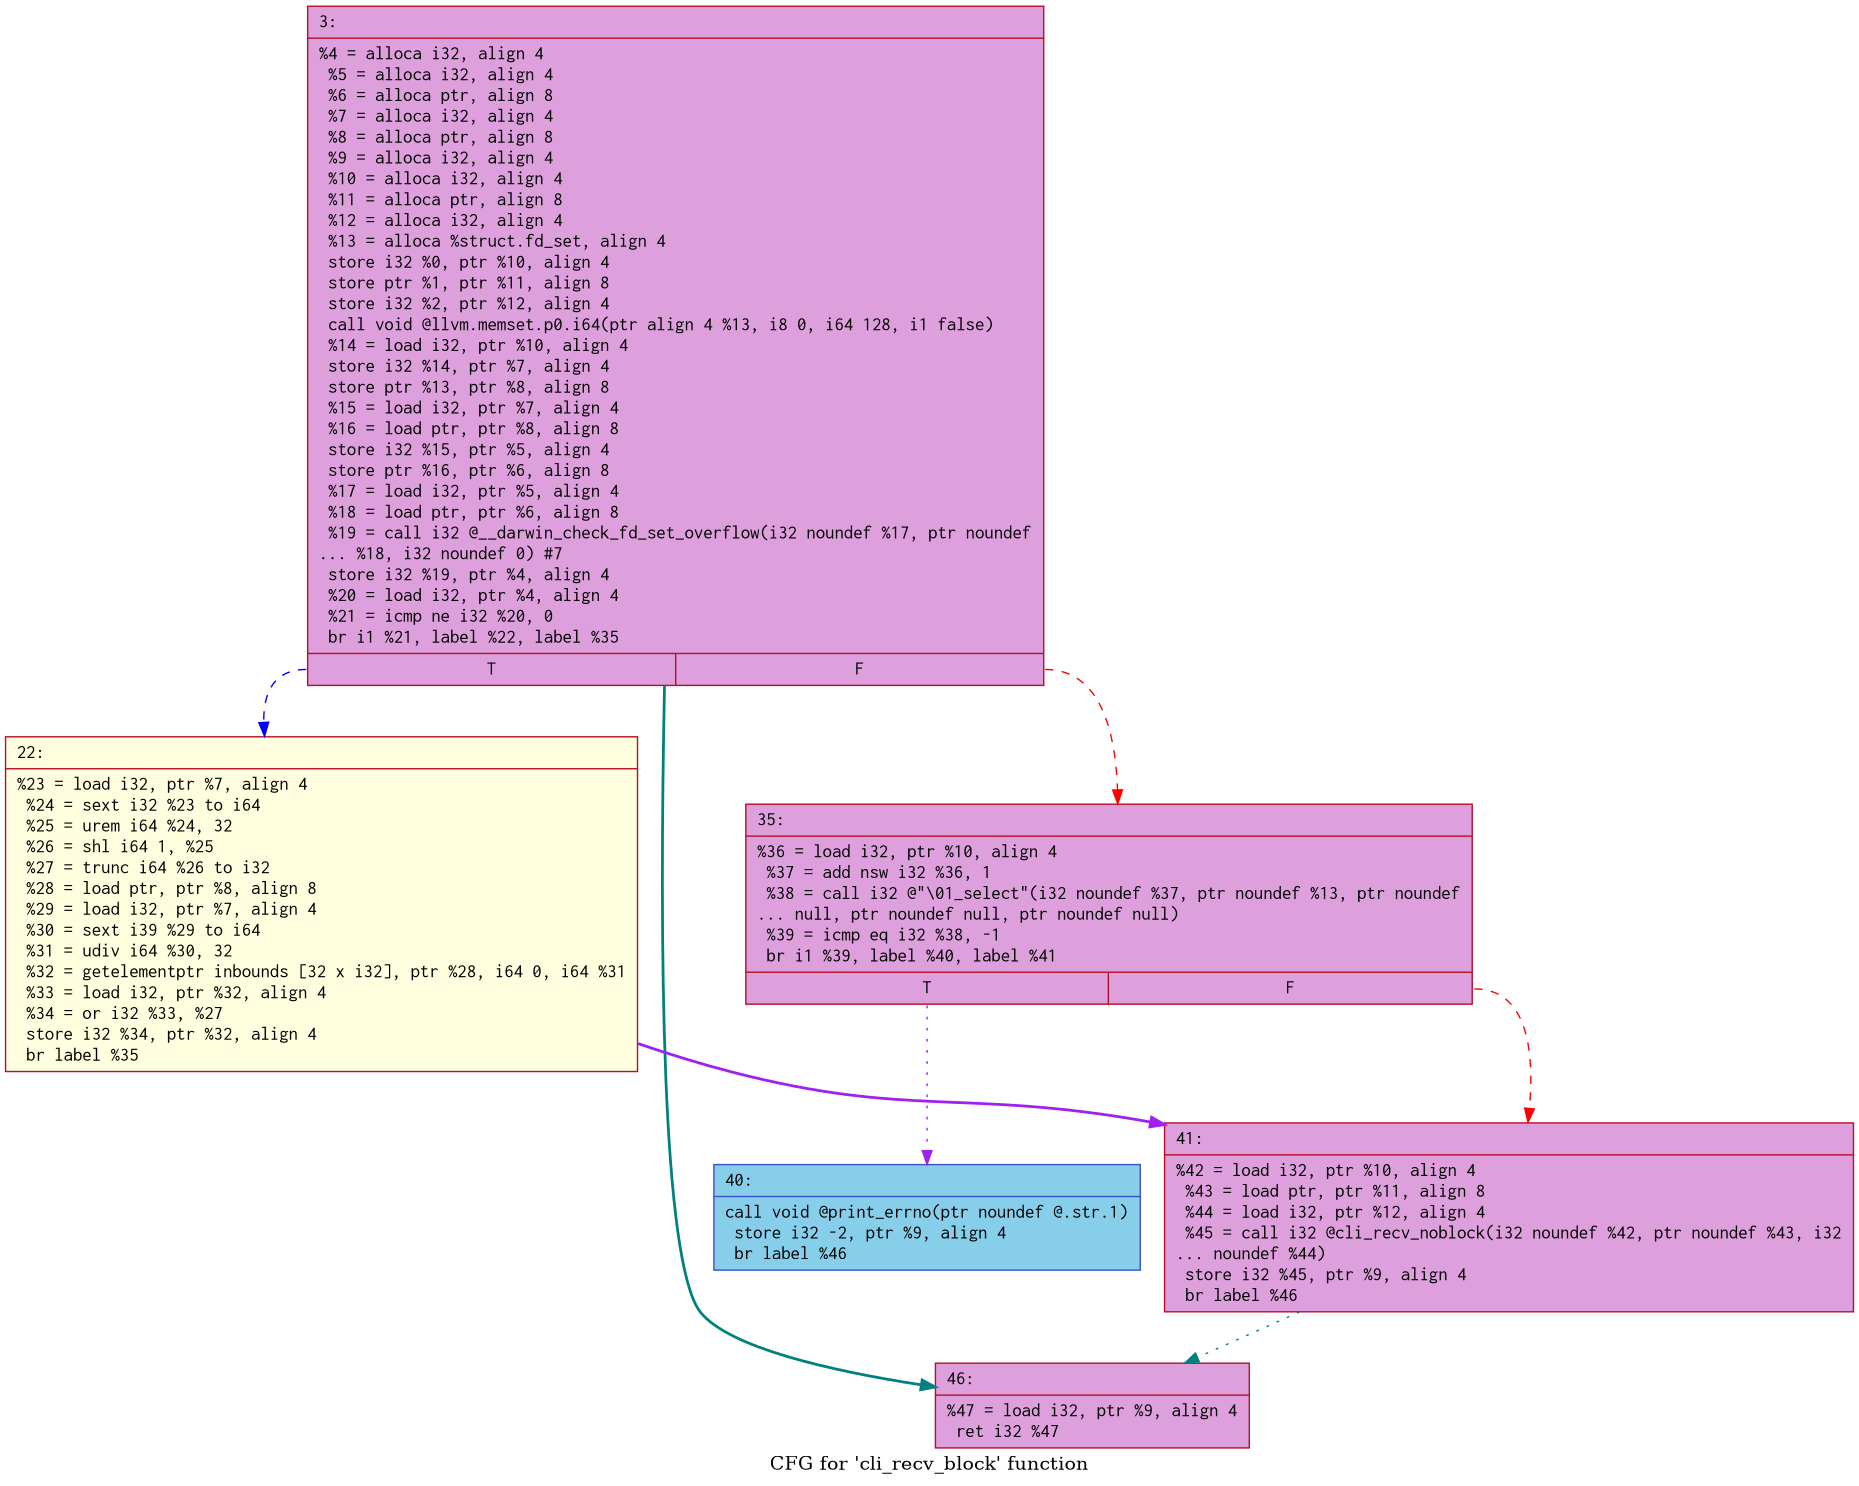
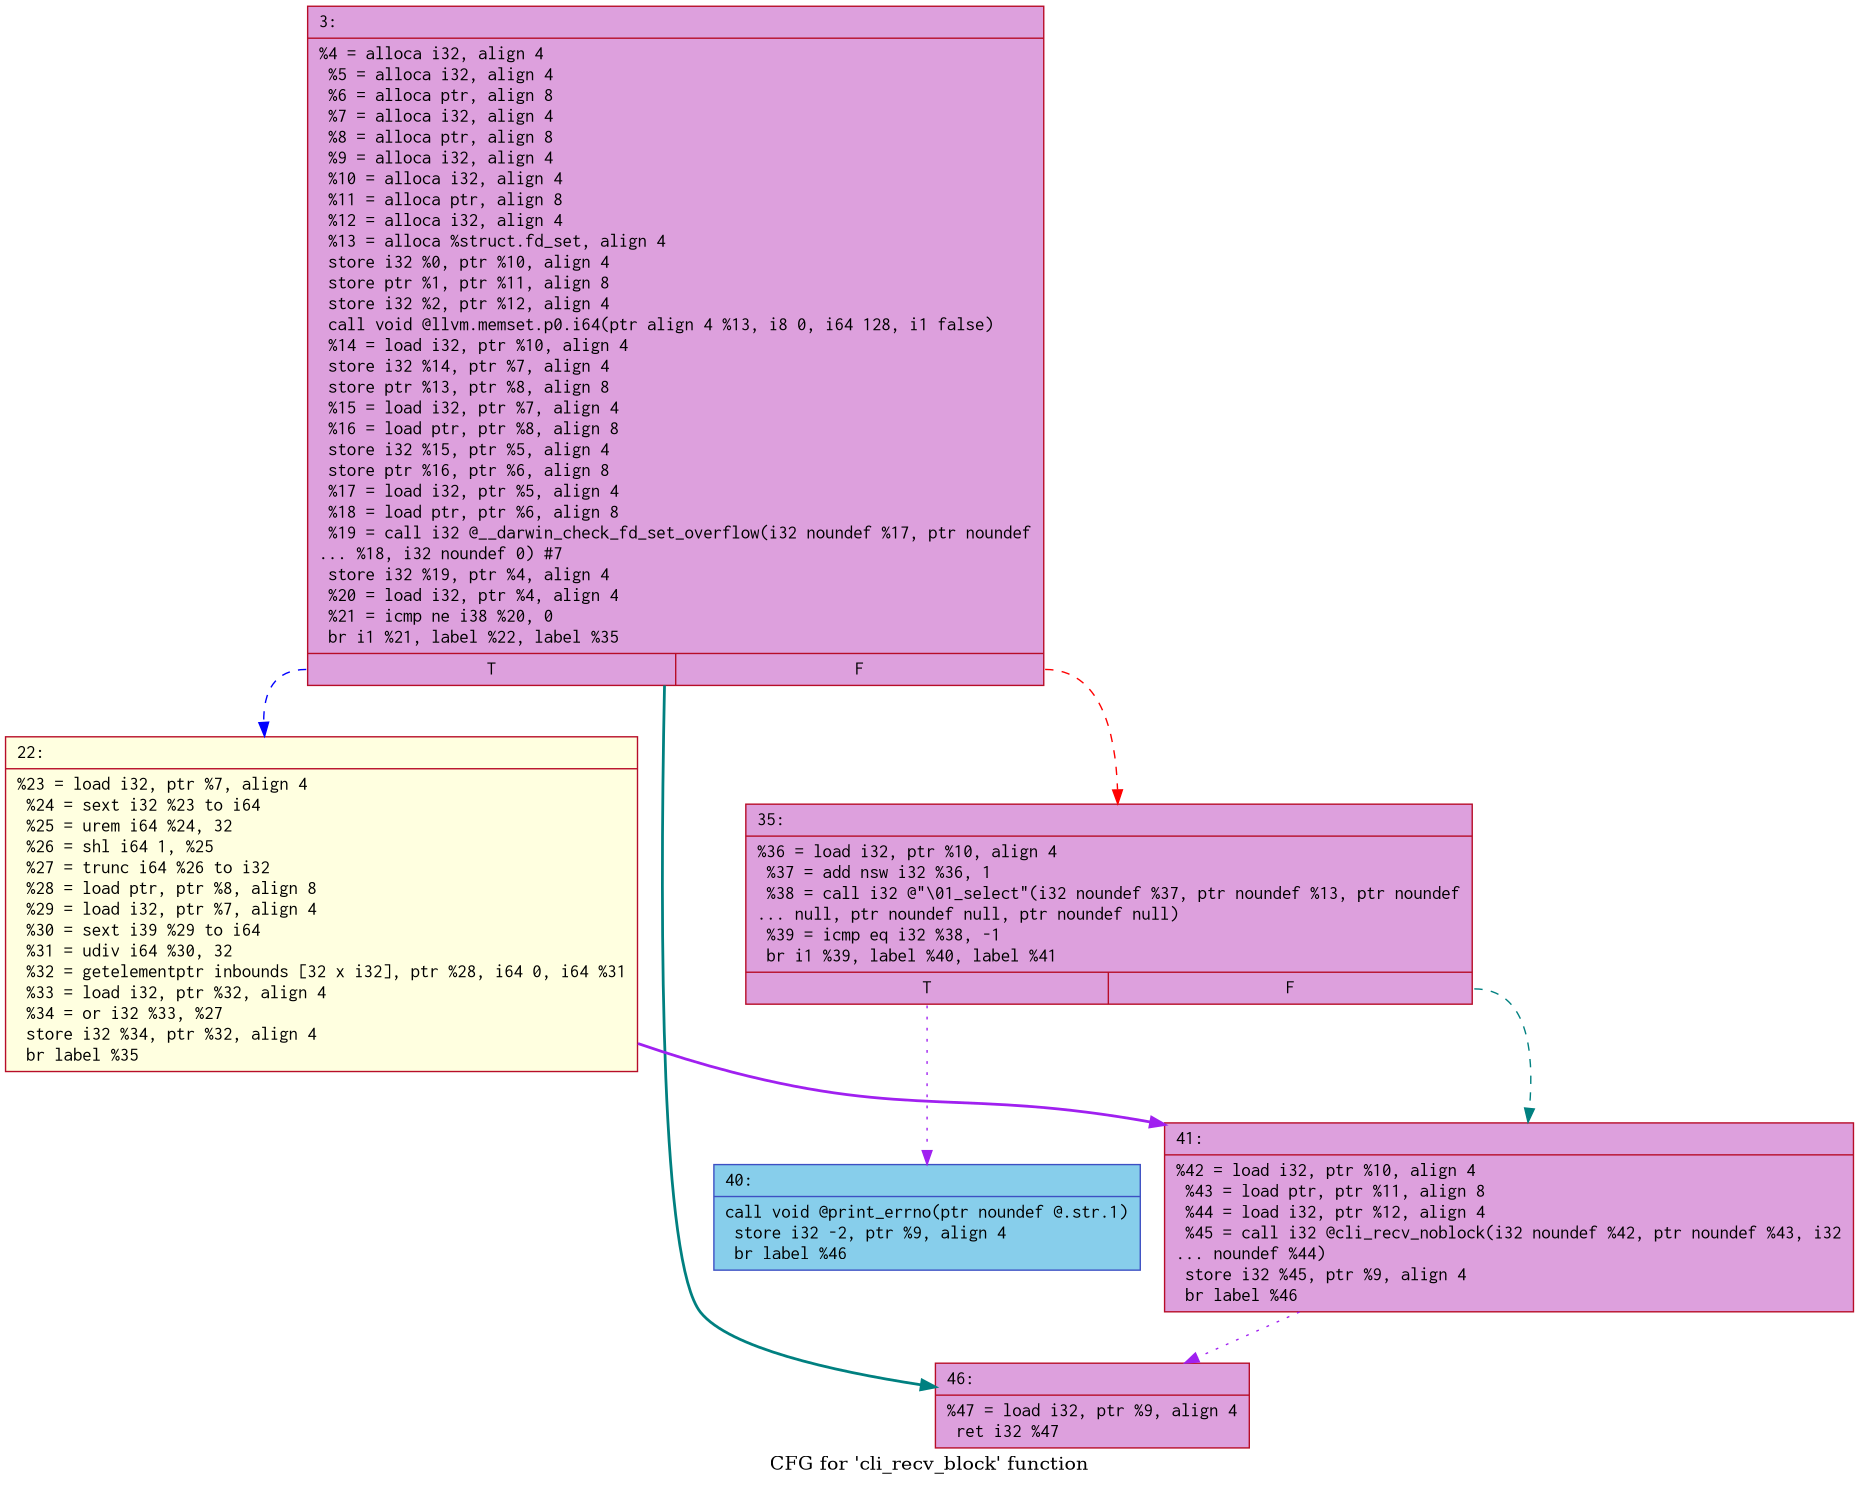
(436, 616) -> (436, 616)
(1526, 1034) -> (1526, 1034)
(1249, 1335) -> (1249, 1335)
